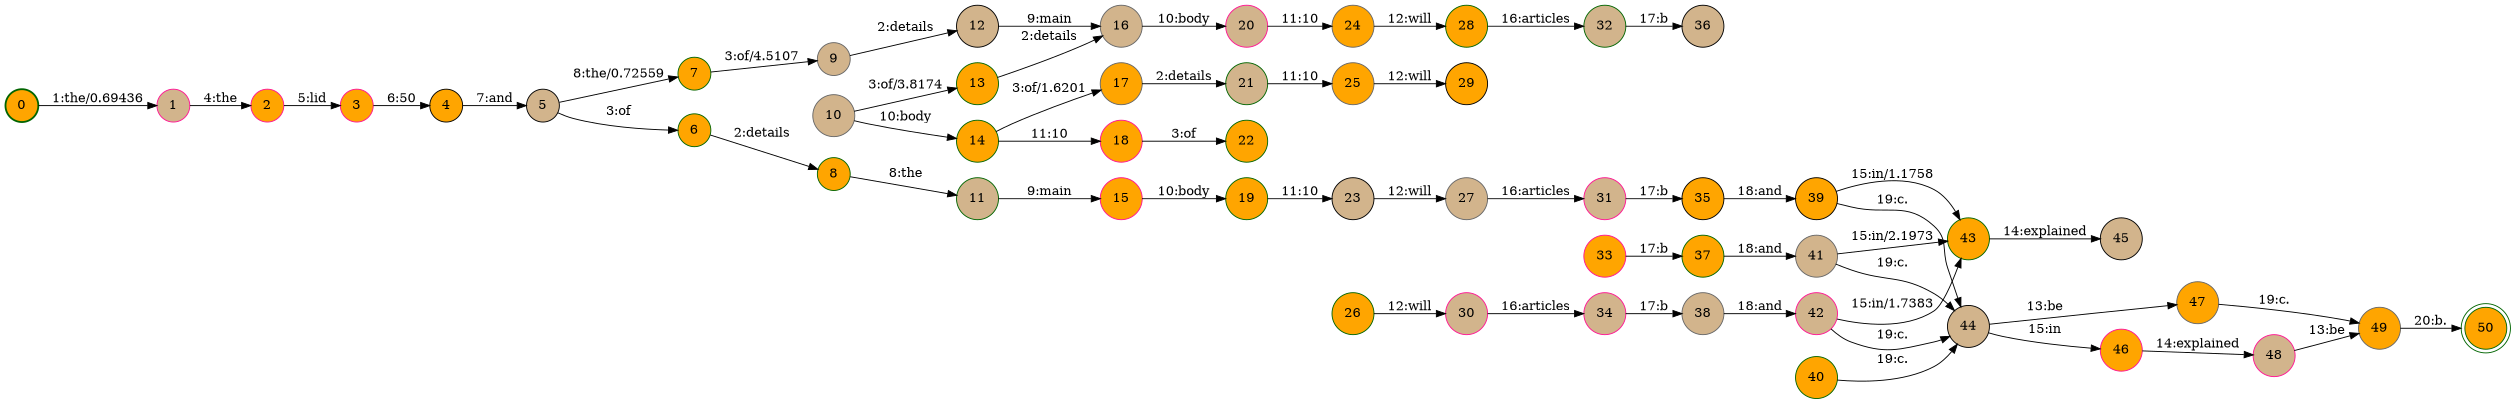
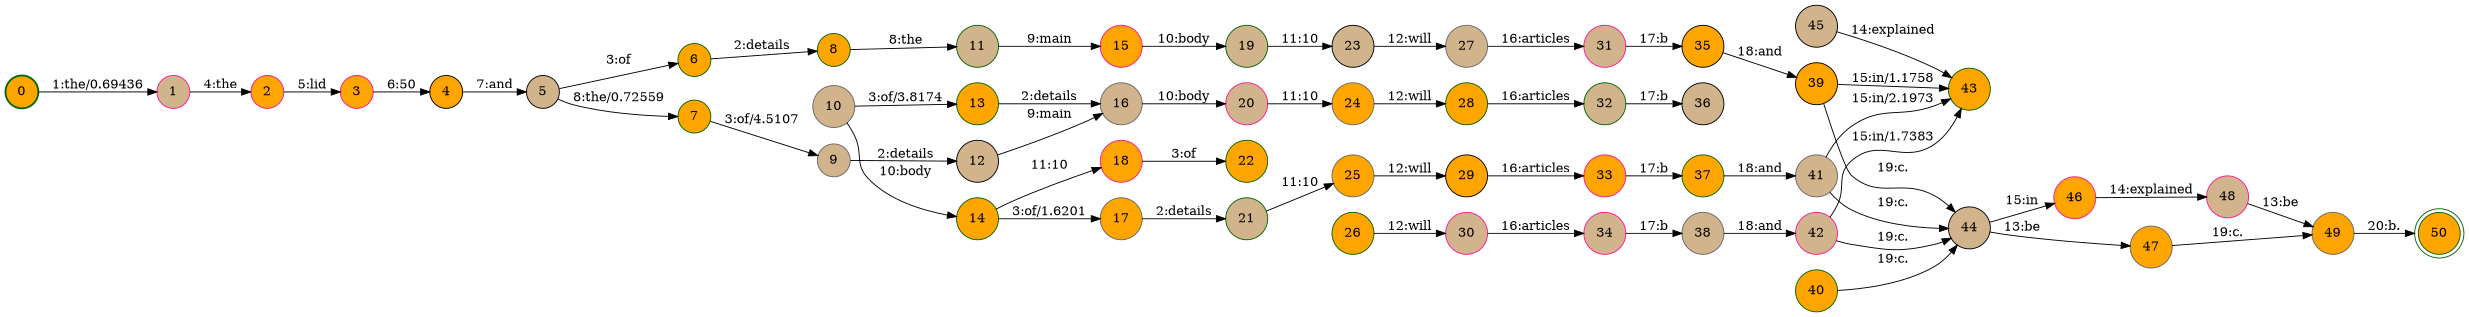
none -> (1531, 176)
(1247, 199) -> (1247, 46)
(2040, 239) -> (1891, 50)
